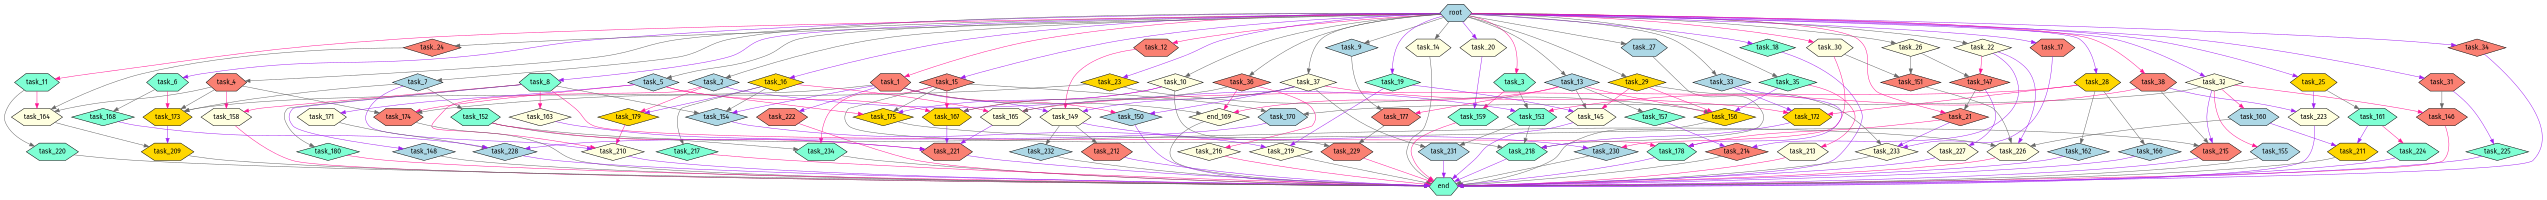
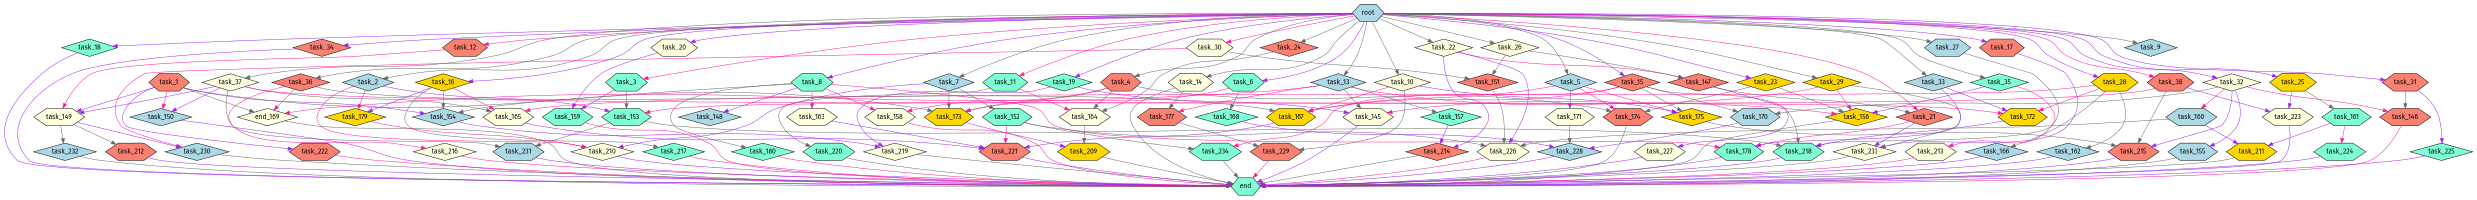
(1158, 24) -> none
(1357, 86) -> (1178, 98)
(1496, 98) -> (600, 98)
(540, 117) -> (812, 117)
(2223, 125) -> (2239, 123)
(932, 180) -> none
